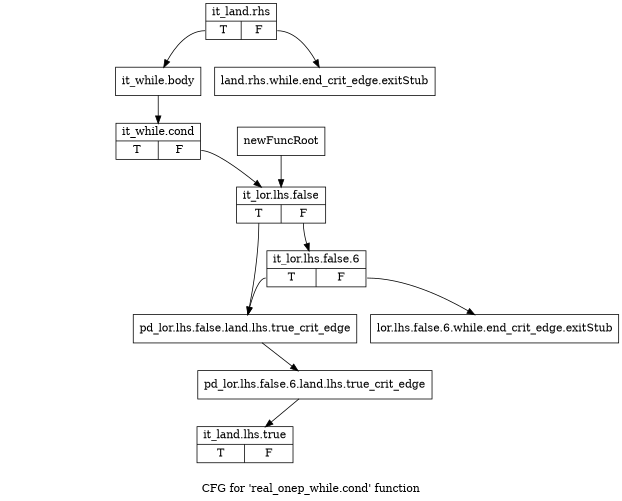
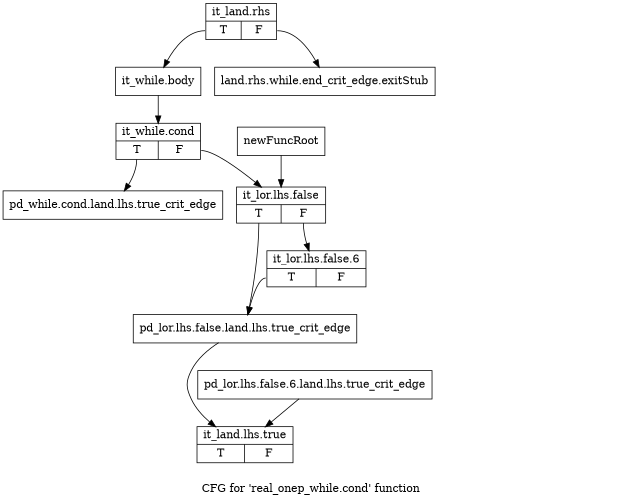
none -> (113, 205)
(495, 329) -> none
(277, 354) -> (188, 380)
